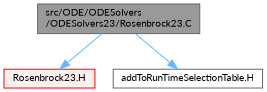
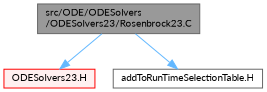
(49, 79) -> (49, 79)
